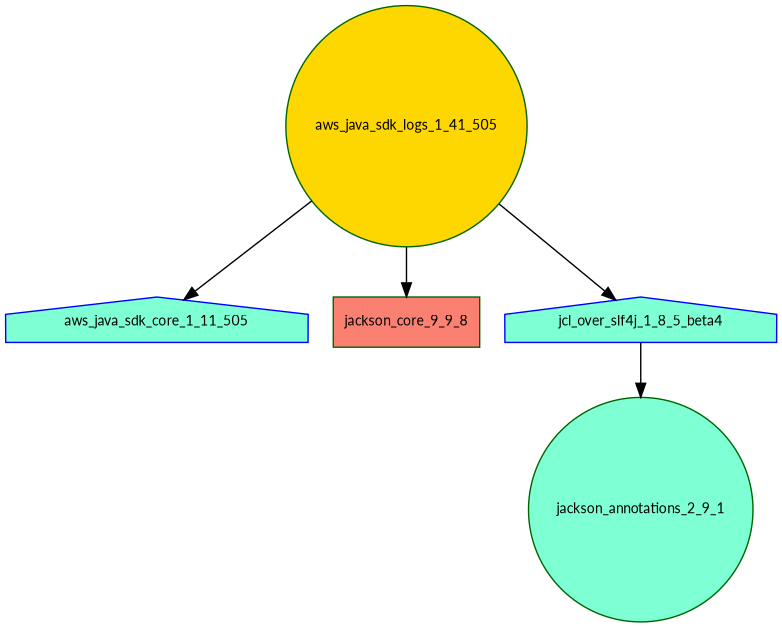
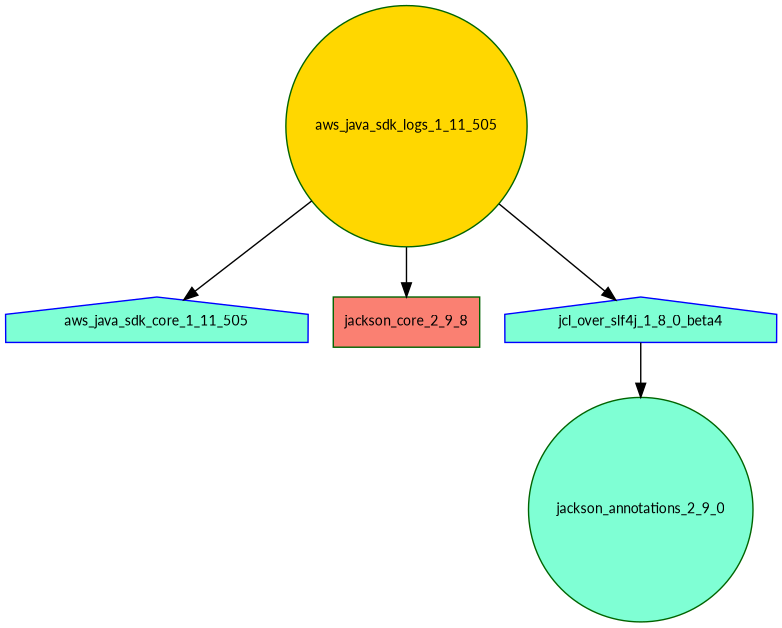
(406, 126) -> (406, 126)
(406, 322) -> (406, 322)
(641, 322) -> (641, 322)
(641, 510) -> (641, 510)
